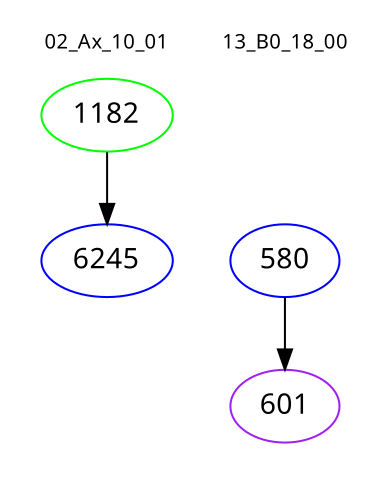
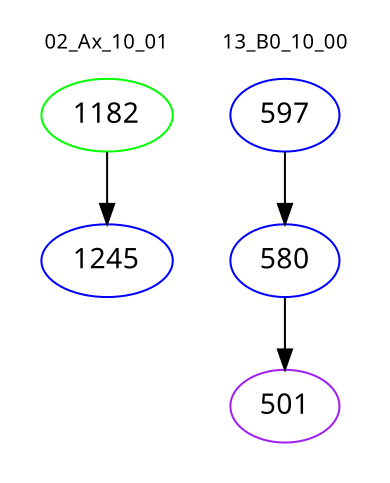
(286, 43) -> (286, 43)
none -> (285, 115)
(107, 261) -> (107, 261)
(285, 406) -> (285, 406)
